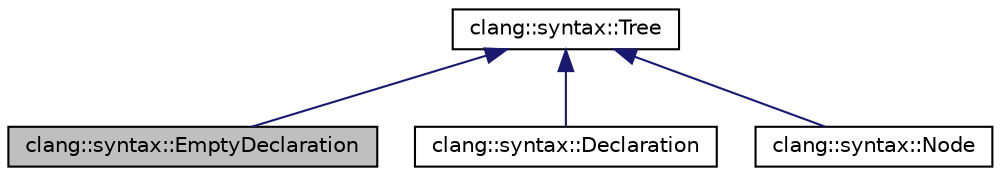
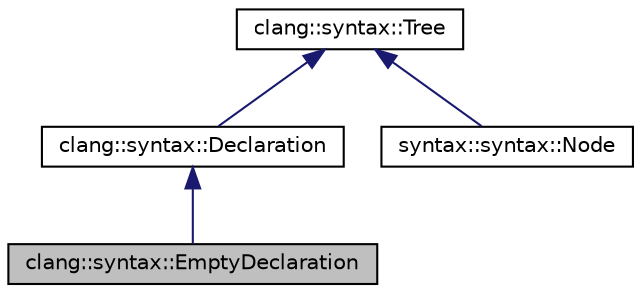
(369, 91) -> (193, 216)
(874, 147) -> (507, 147)
